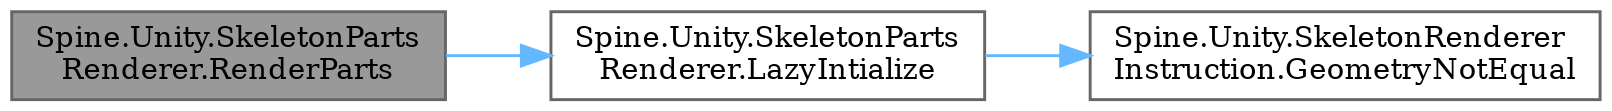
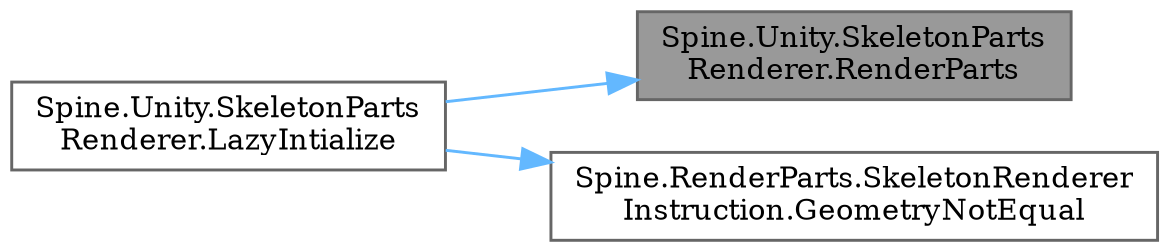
(483, 56) -> (527, 93)
(1345, 56) -> (854, 196)
